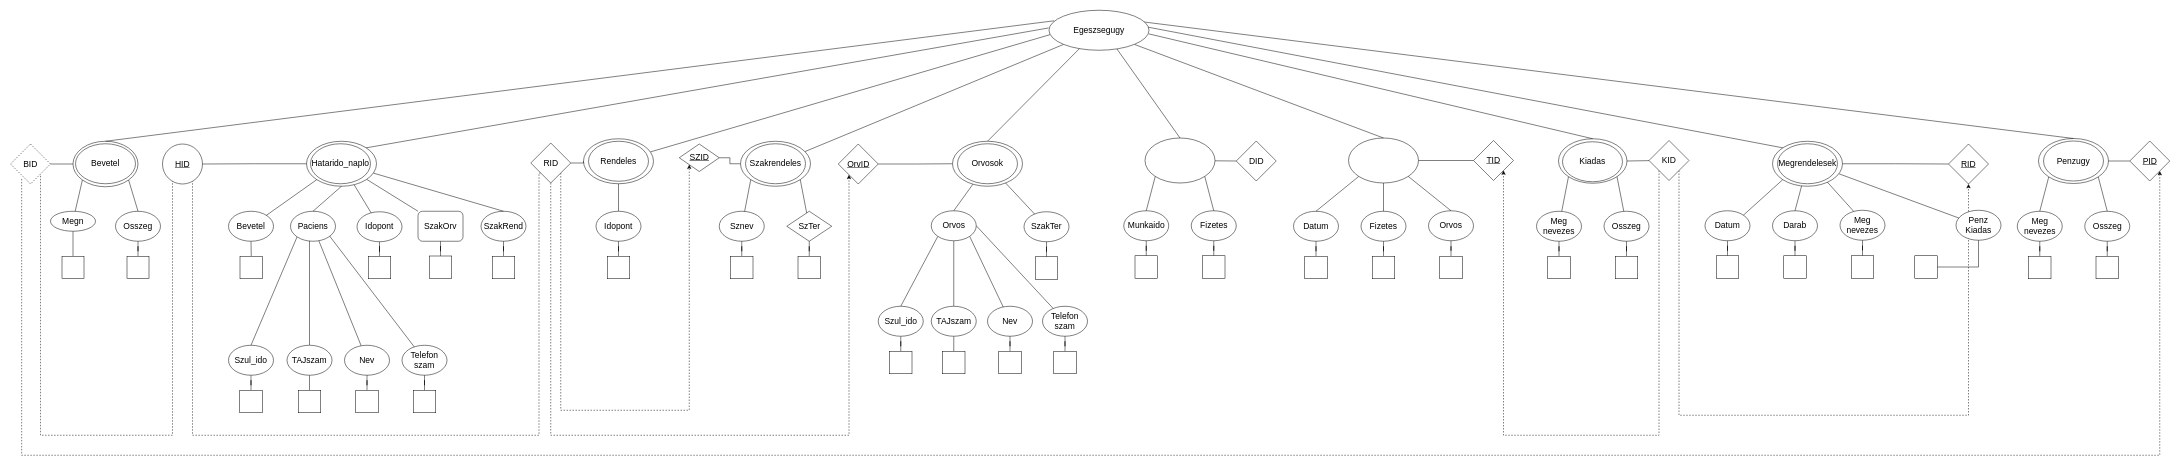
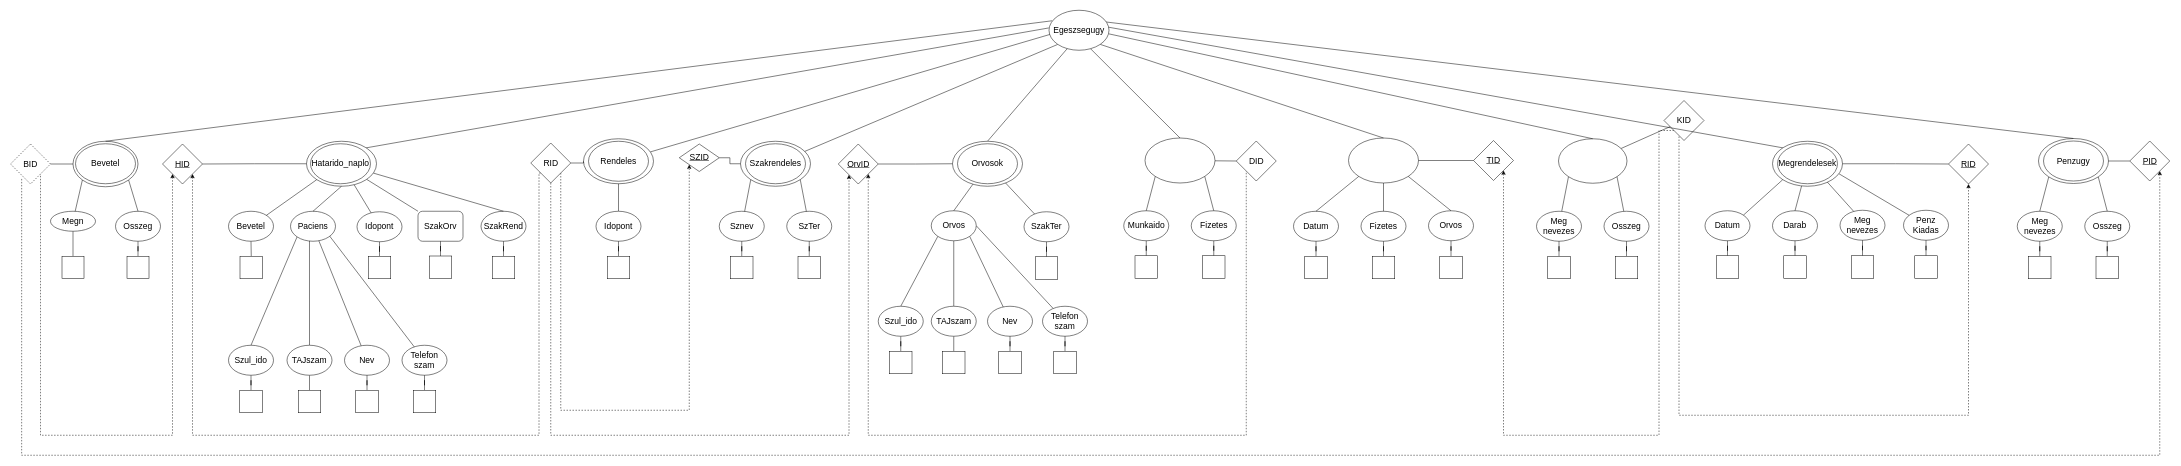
(1099, 30) -> (1079, 30)
(1669, 161) -> (1684, 121)
(1592, 162) -> none
(182, 164) -> (182, 164)
none -> (868, 178)
(1978, 225) -> (1926, 225)
(809, 226) -> (809, 226)
